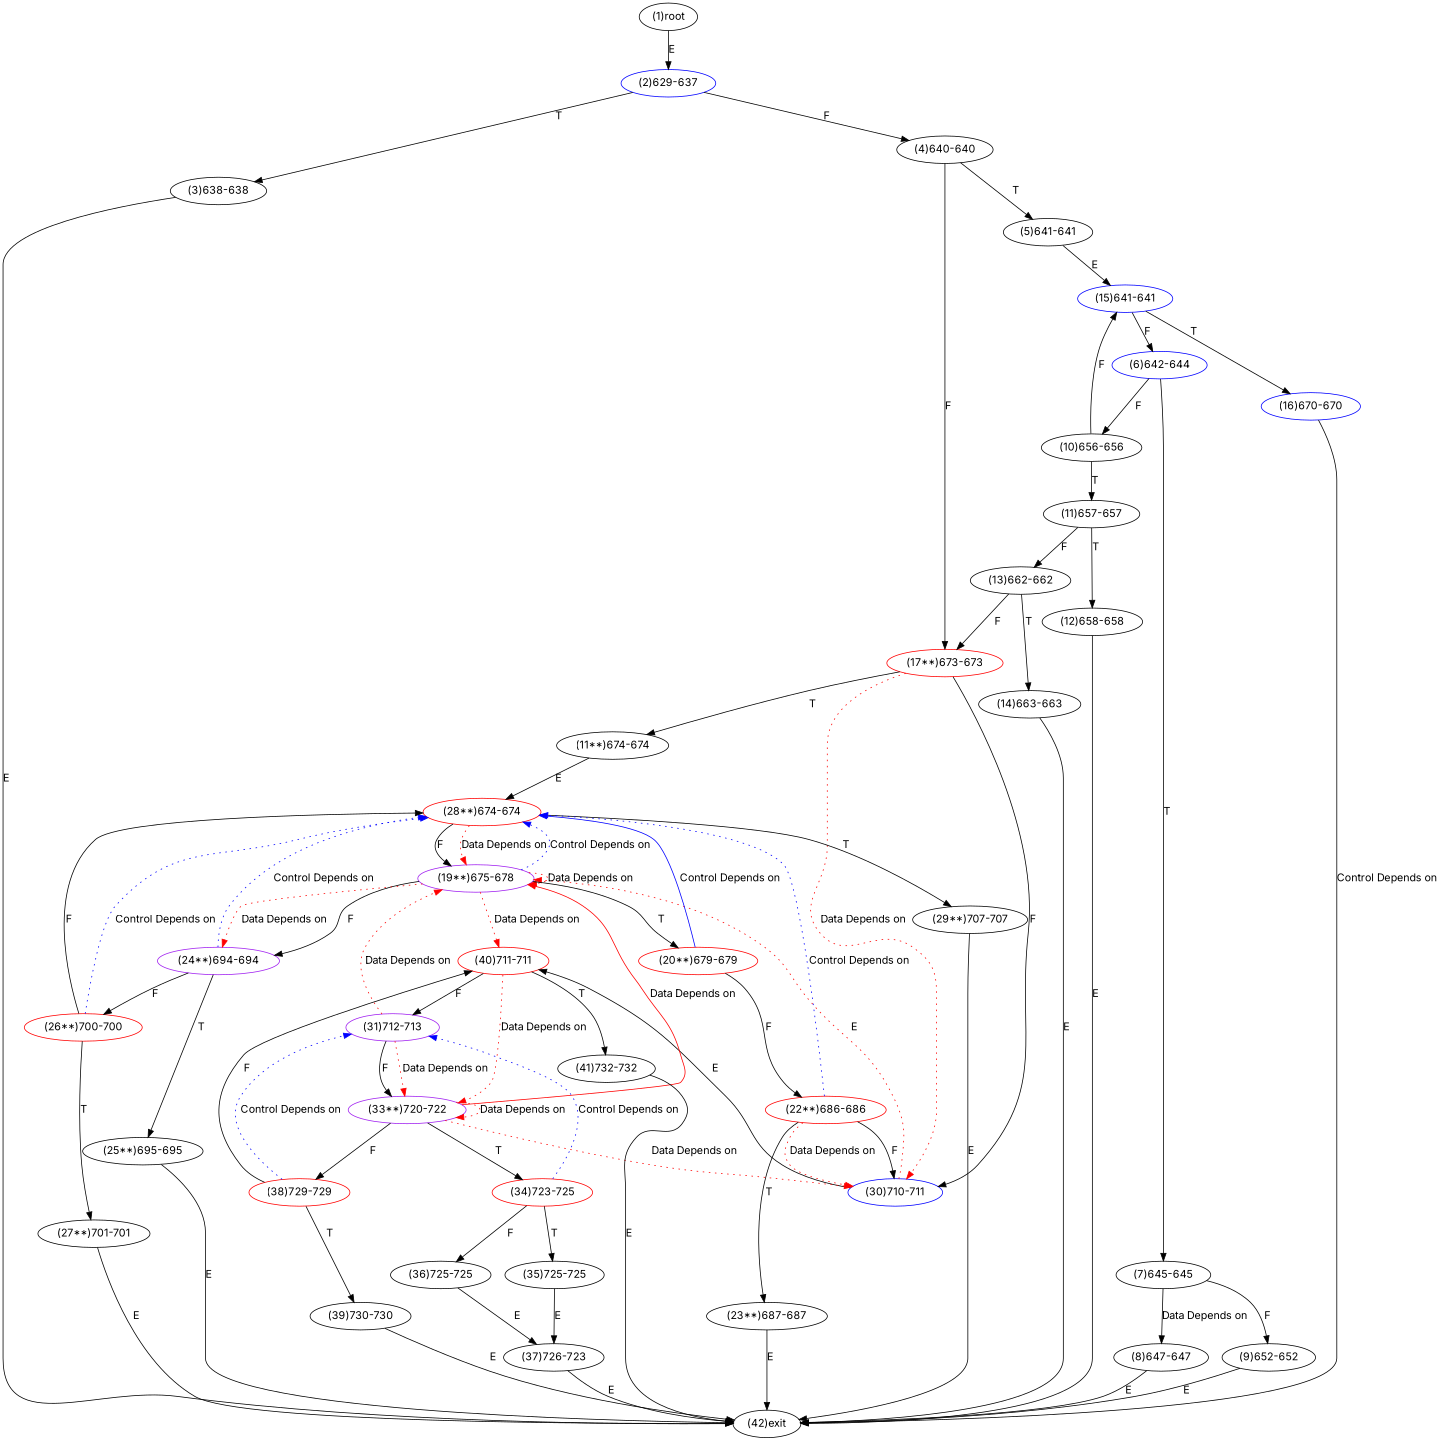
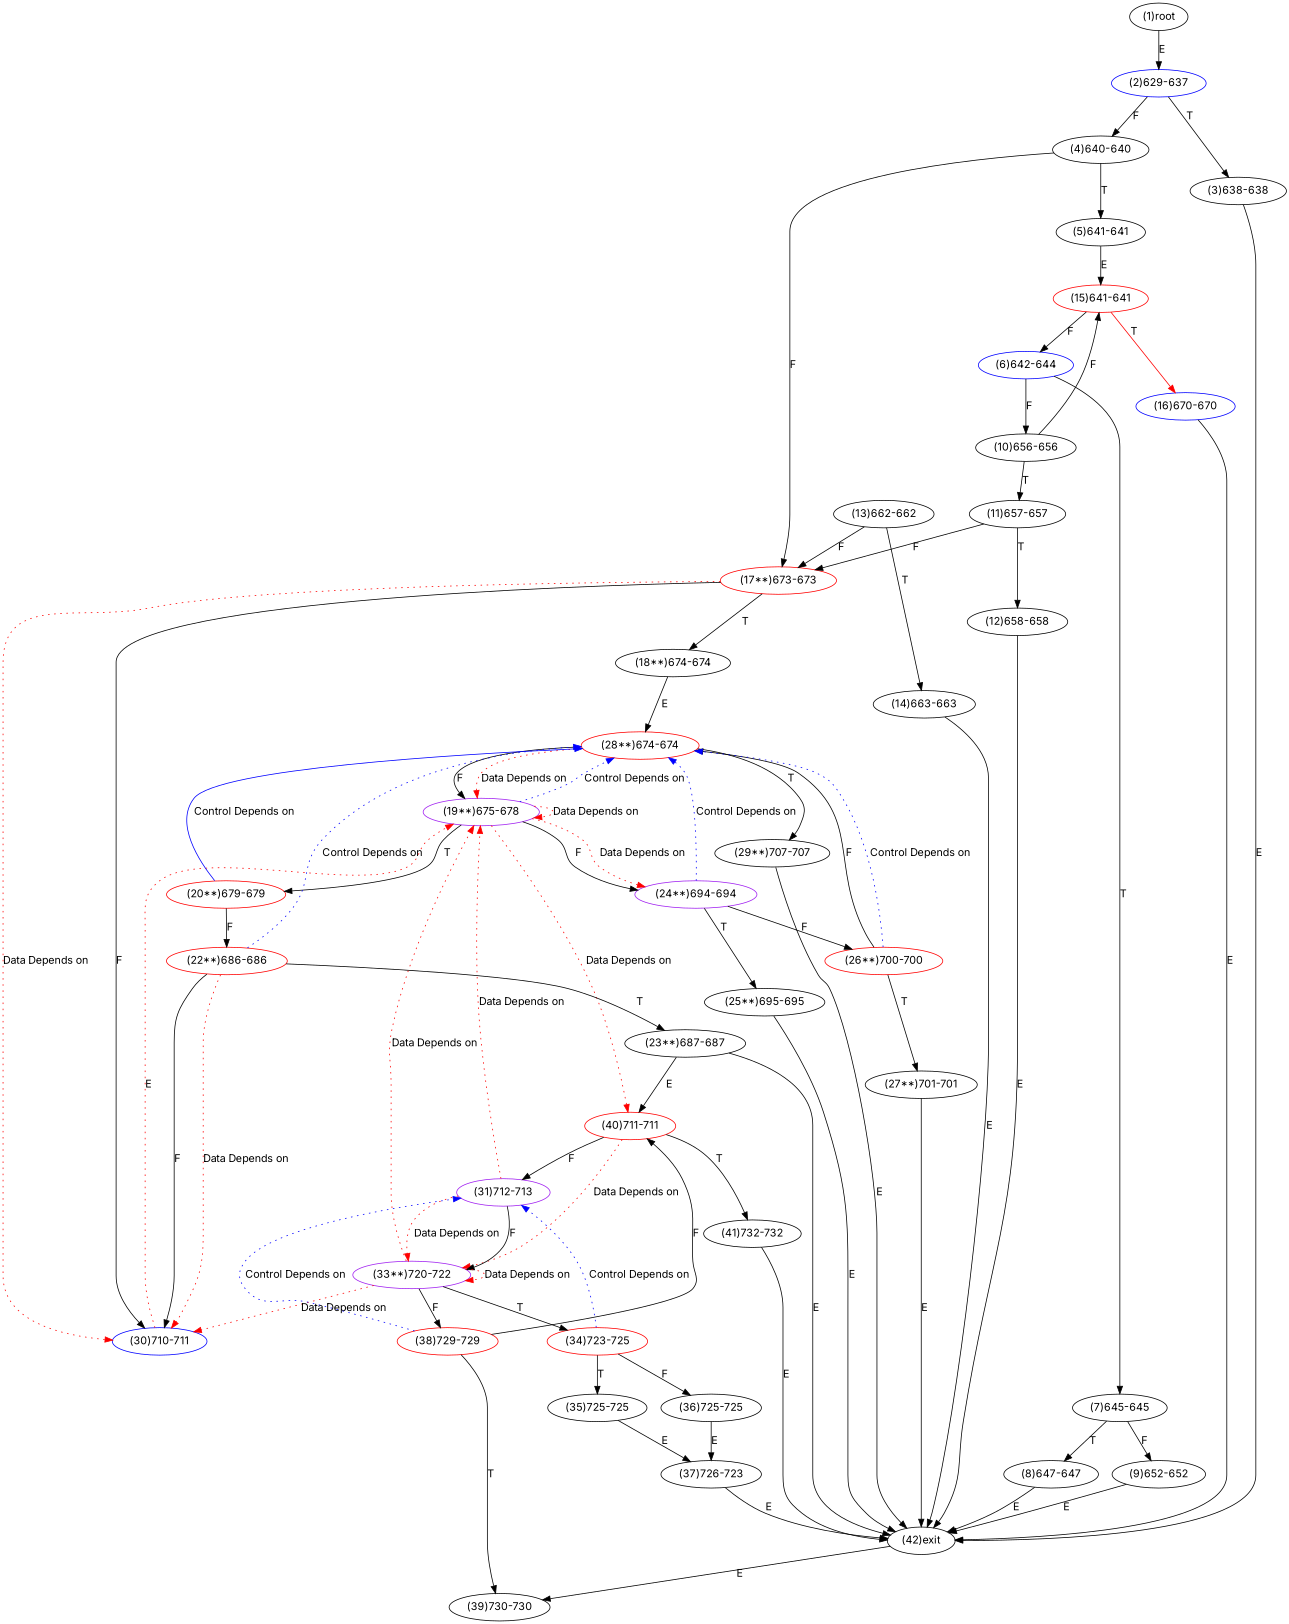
(1125, 299) -> (1101, 299)
(1215, 351) -> (1141, 349)
(1059, 545) -> (903, 546)
(613, 746) -> (673, 663)
(1387, 878) -> (1230, 961)
(683, 1063) -> (390, 1040)
(705, 1076) -> (660, 1081)
(1205, 1316) -> (1093, 1441)
(552, 1389) -> (720, 1572)
